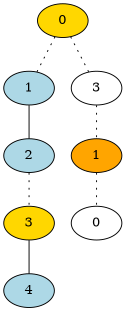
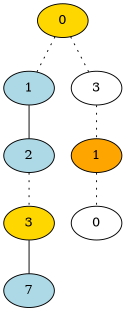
(29, 291) -> (29, 291)
